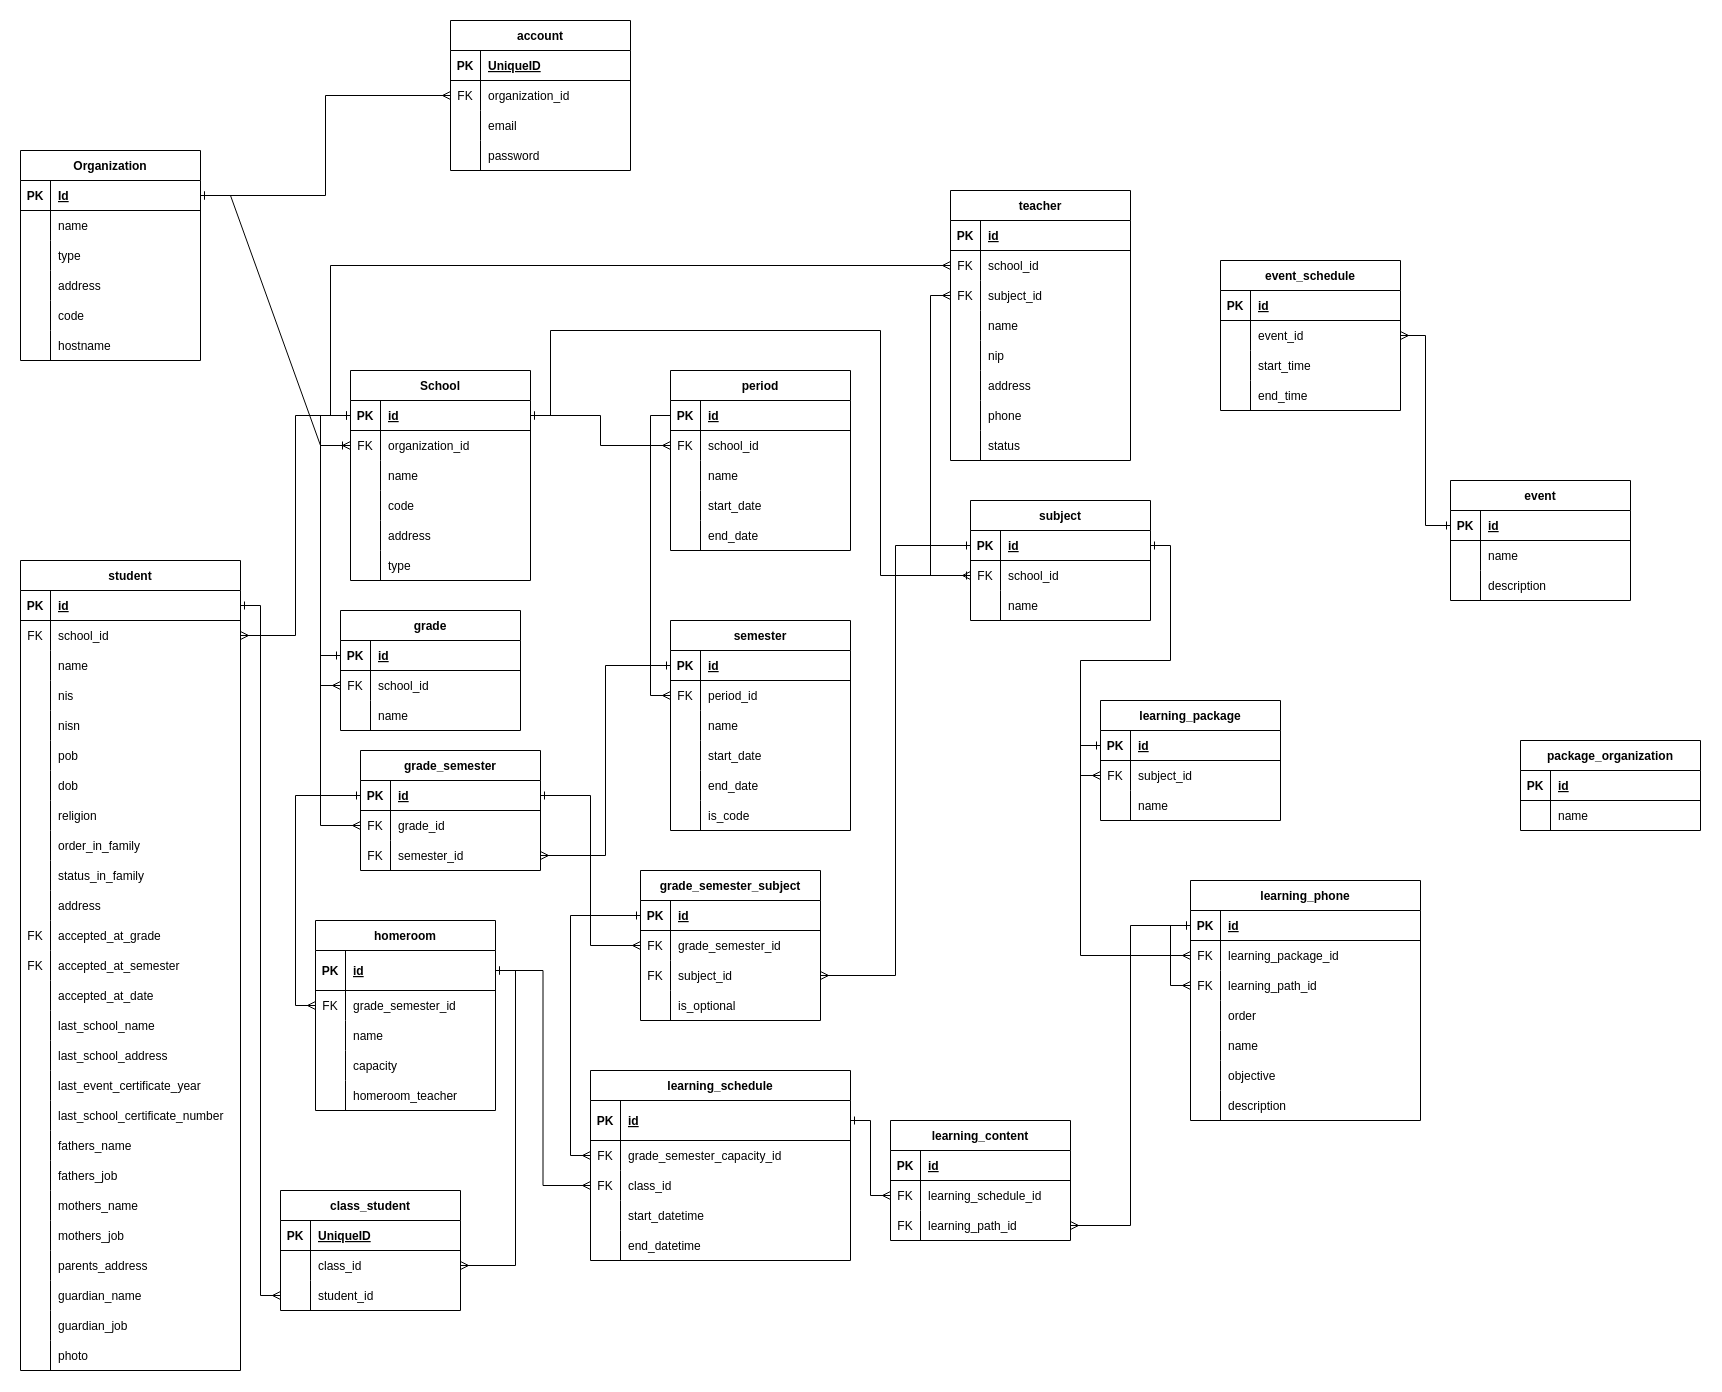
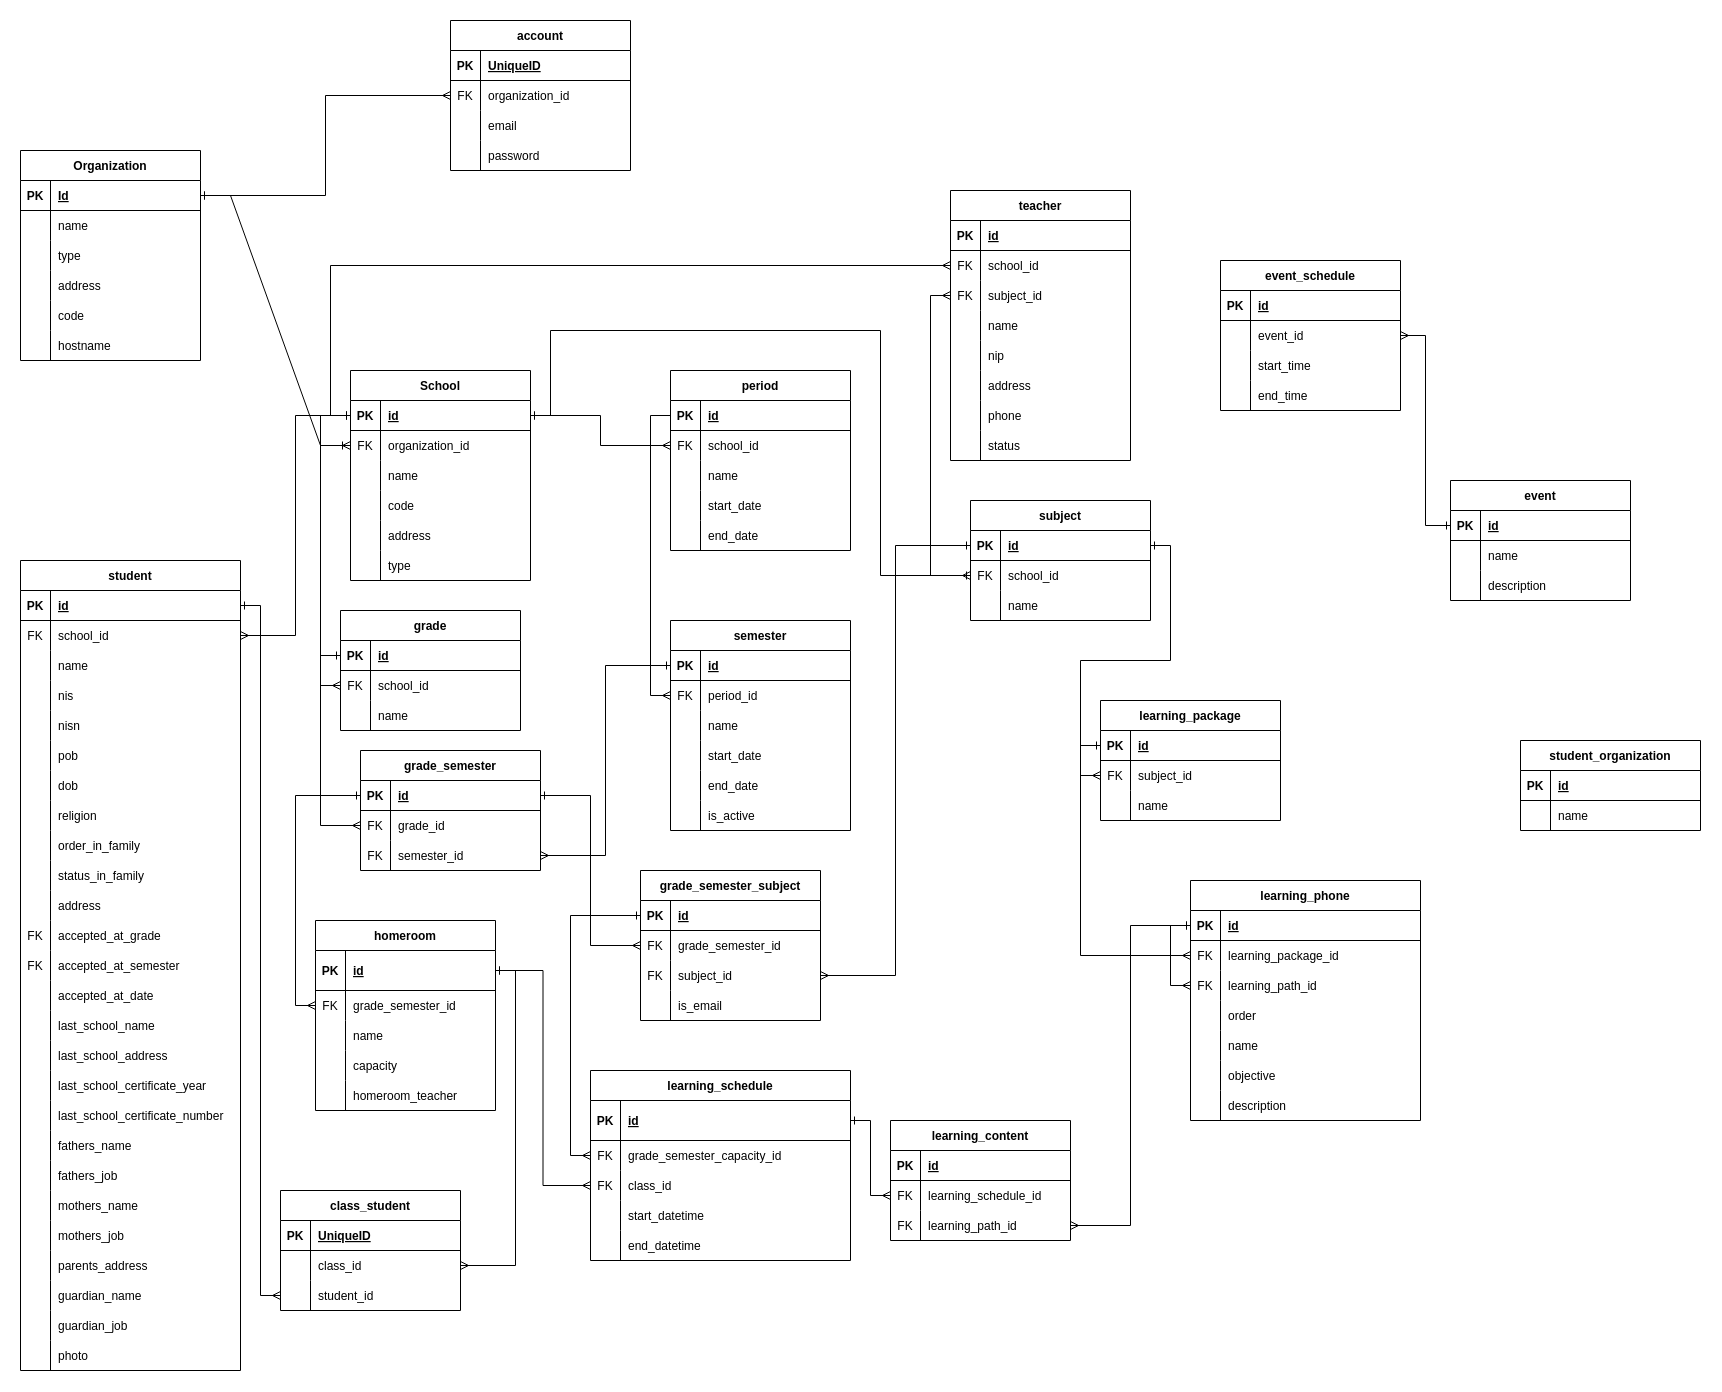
(1610, 756) -> (1610, 756)
(730, 816) -> (735, 816)
(710, 1006) -> (700, 1006)
(144, 1086) -> (146, 1086)
